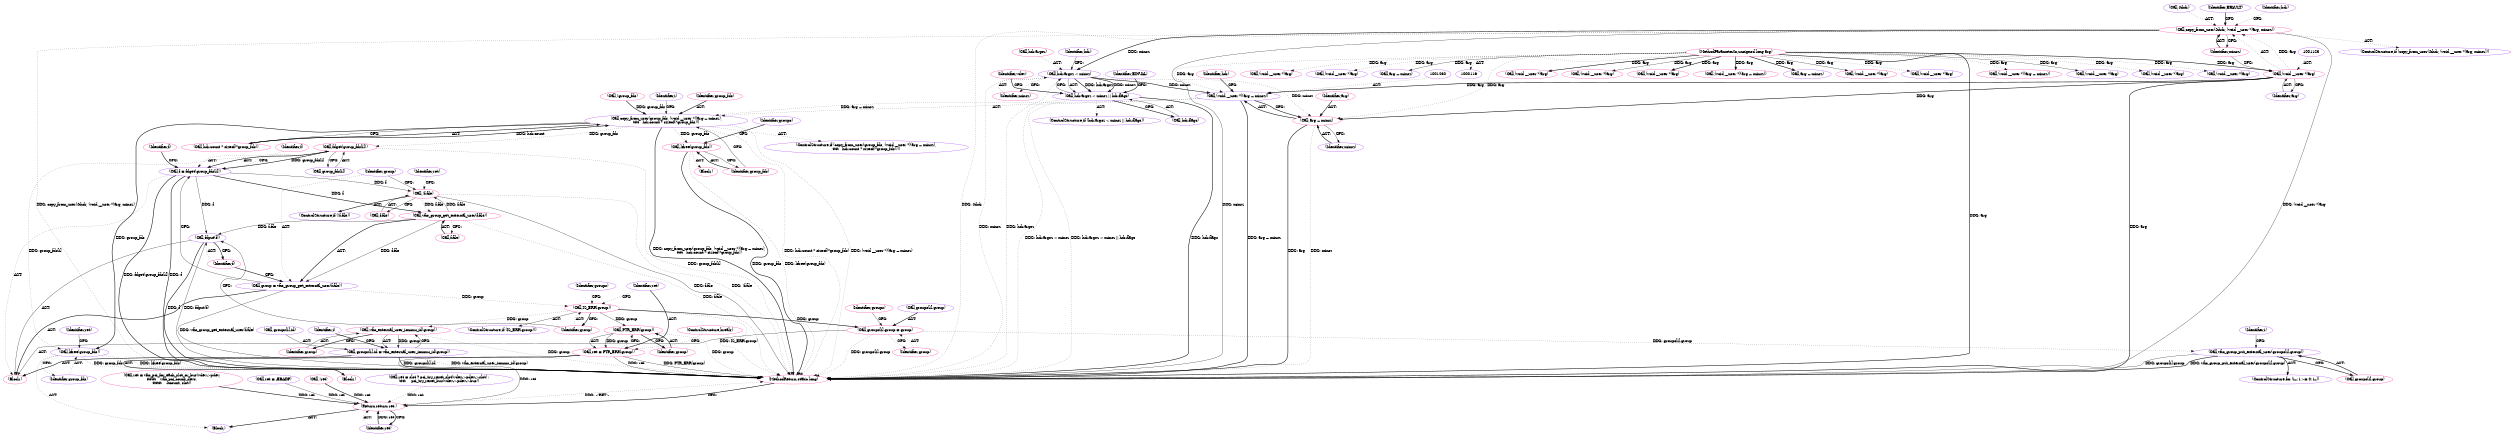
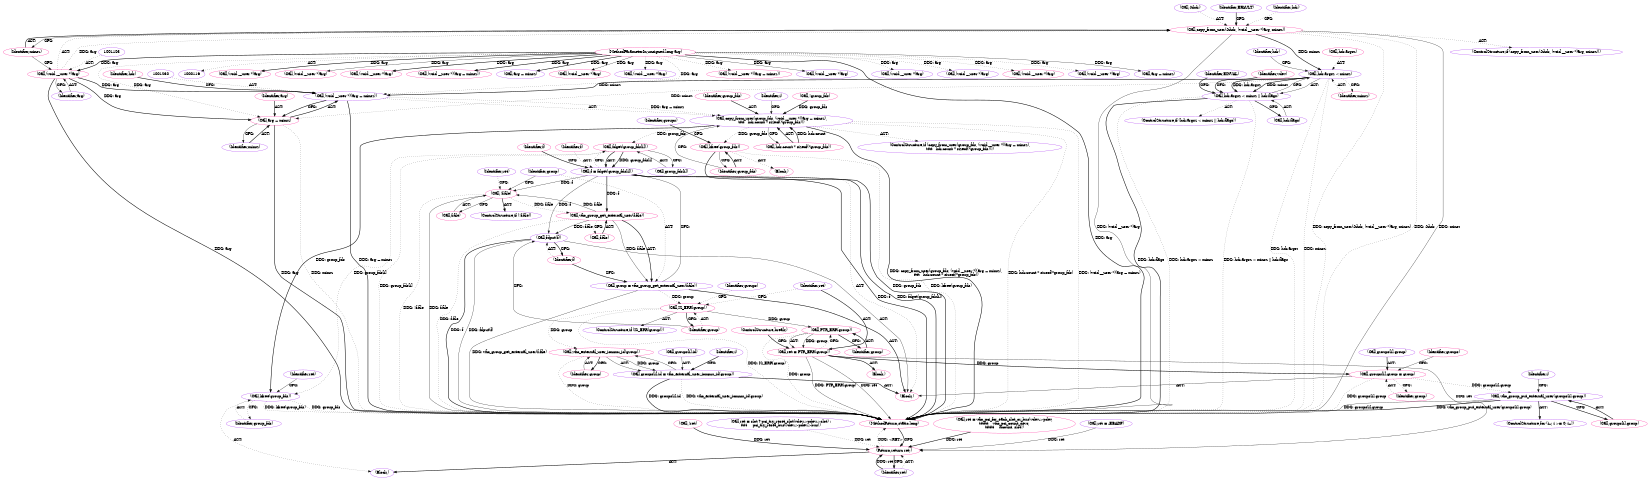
(743, 317) -> (1087, 369)
(667, 345) -> (776, 342)
